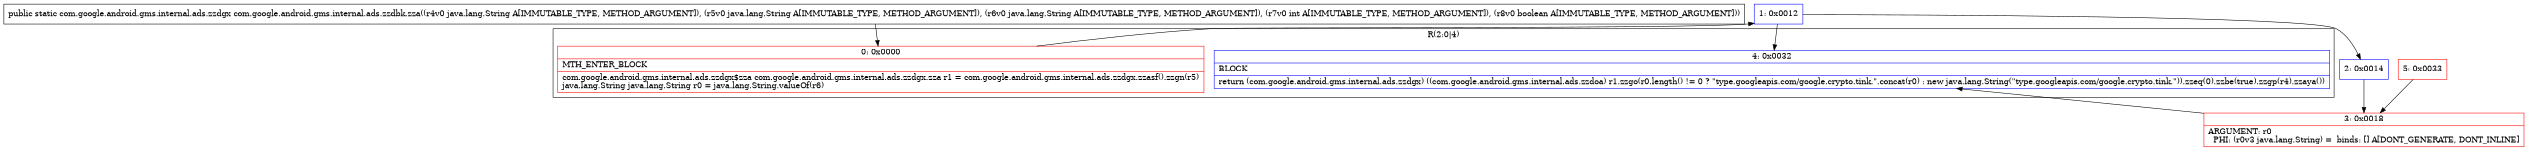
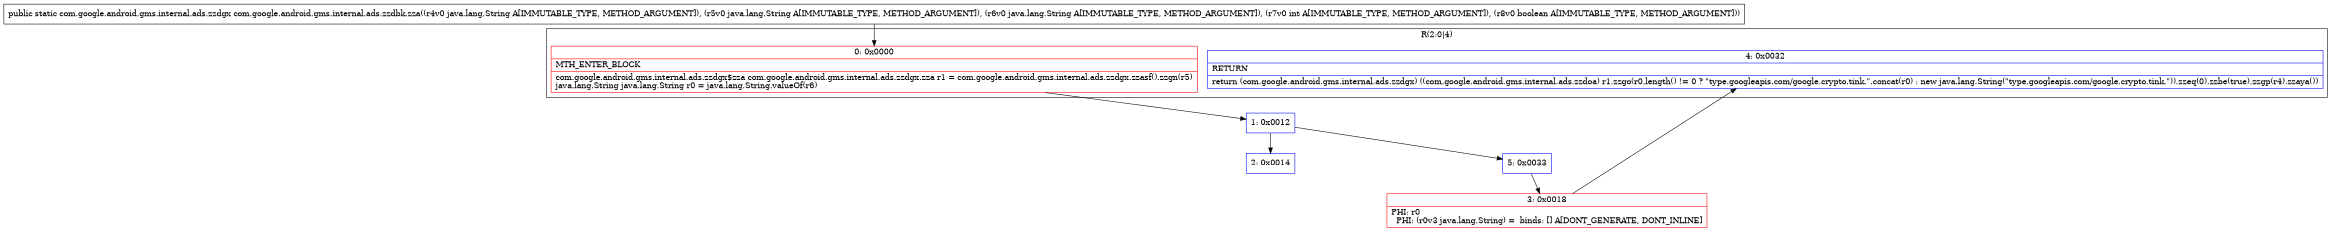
(1776, 34) -> (1396, 143)
(1233, 69) -> (1230, 69)
(2423, 69) -> (1527, 163)
(2364, 93) -> none
(2241, 132) -> (1407, 213)
